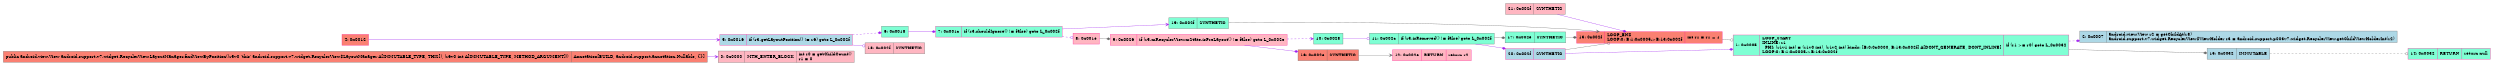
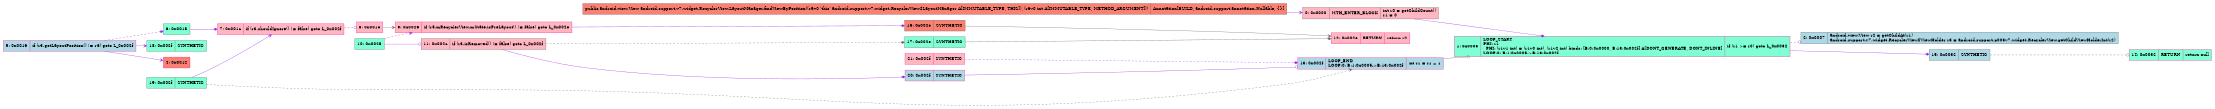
(1535, 9) -> (935, 59)
(1413, 23) -> (779, 99)
(1590, 23) -> (1129, 61)
(1114, 27) -> (231, 58)
(999, 32) -> (281, 29)
(2150, 34) -> (1871, 36)
(1569, 37) -> (1146, 40)
(1649, 37) -> (1371, 63)
(1498, 38) -> (723, 43)
(1103, 39) -> (387, 27)
(1299, 39) -> (397, 36)
(1432, 39) -> (484, 44)
(543, 40) -> (133, 56)
(2072, 41) -> (1794, 42)
(1775, 43) -> (1492, 44)
(858, 45) -> (140, 46)
(1586, 47) -> (1130, 72)
(895, 48) -> (177, 46)
(1647, 51) -> (1477, 27)
(2136, 51) -> (1858, 52)
(2253, 54) -> (1974, 55)
